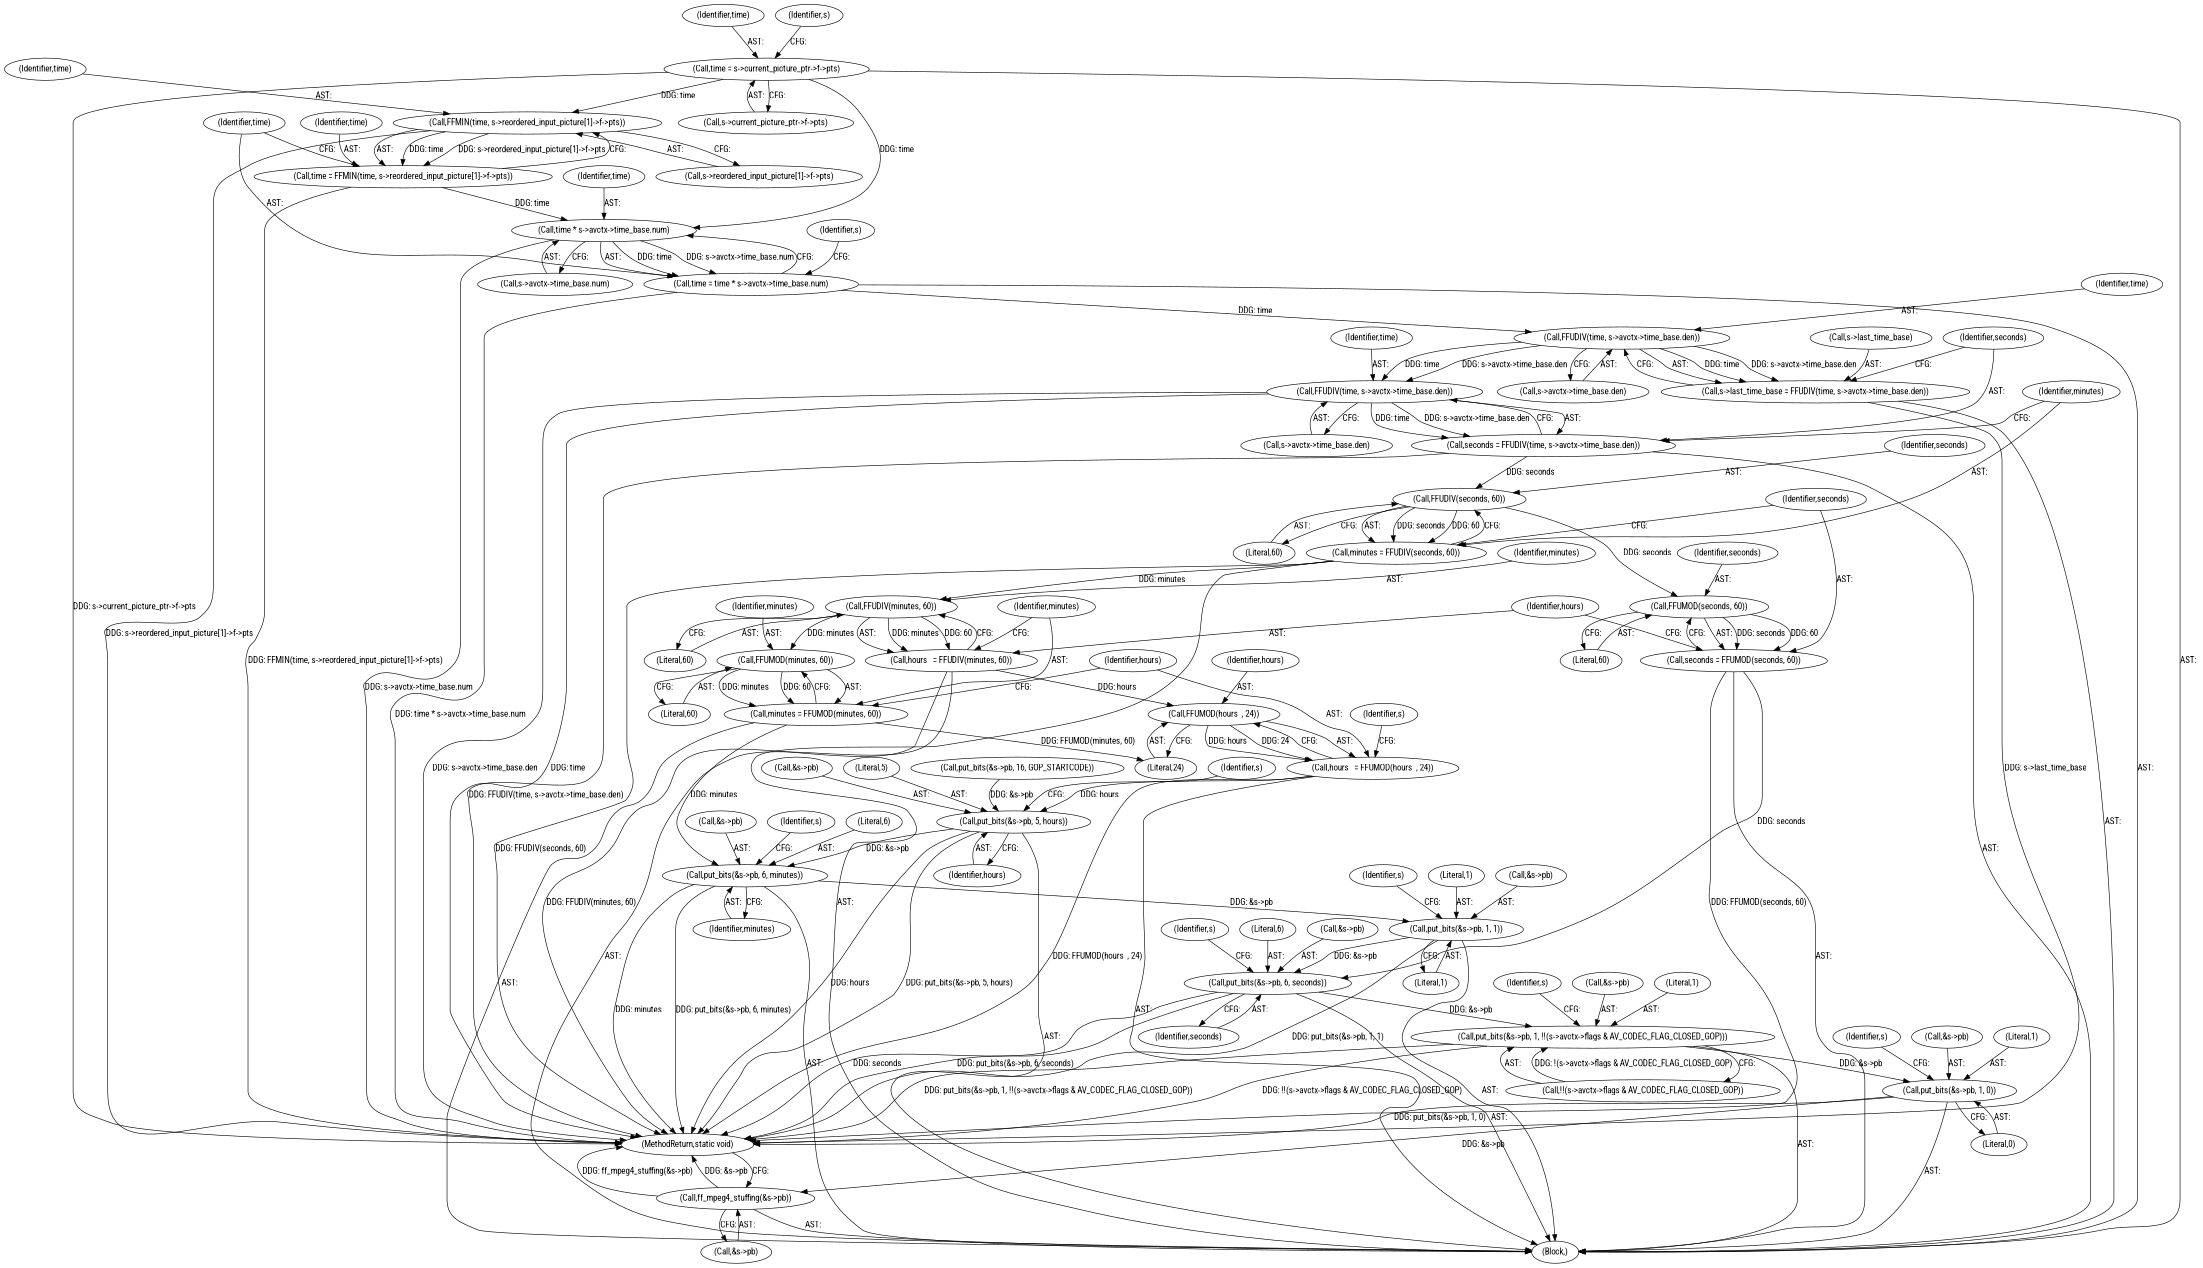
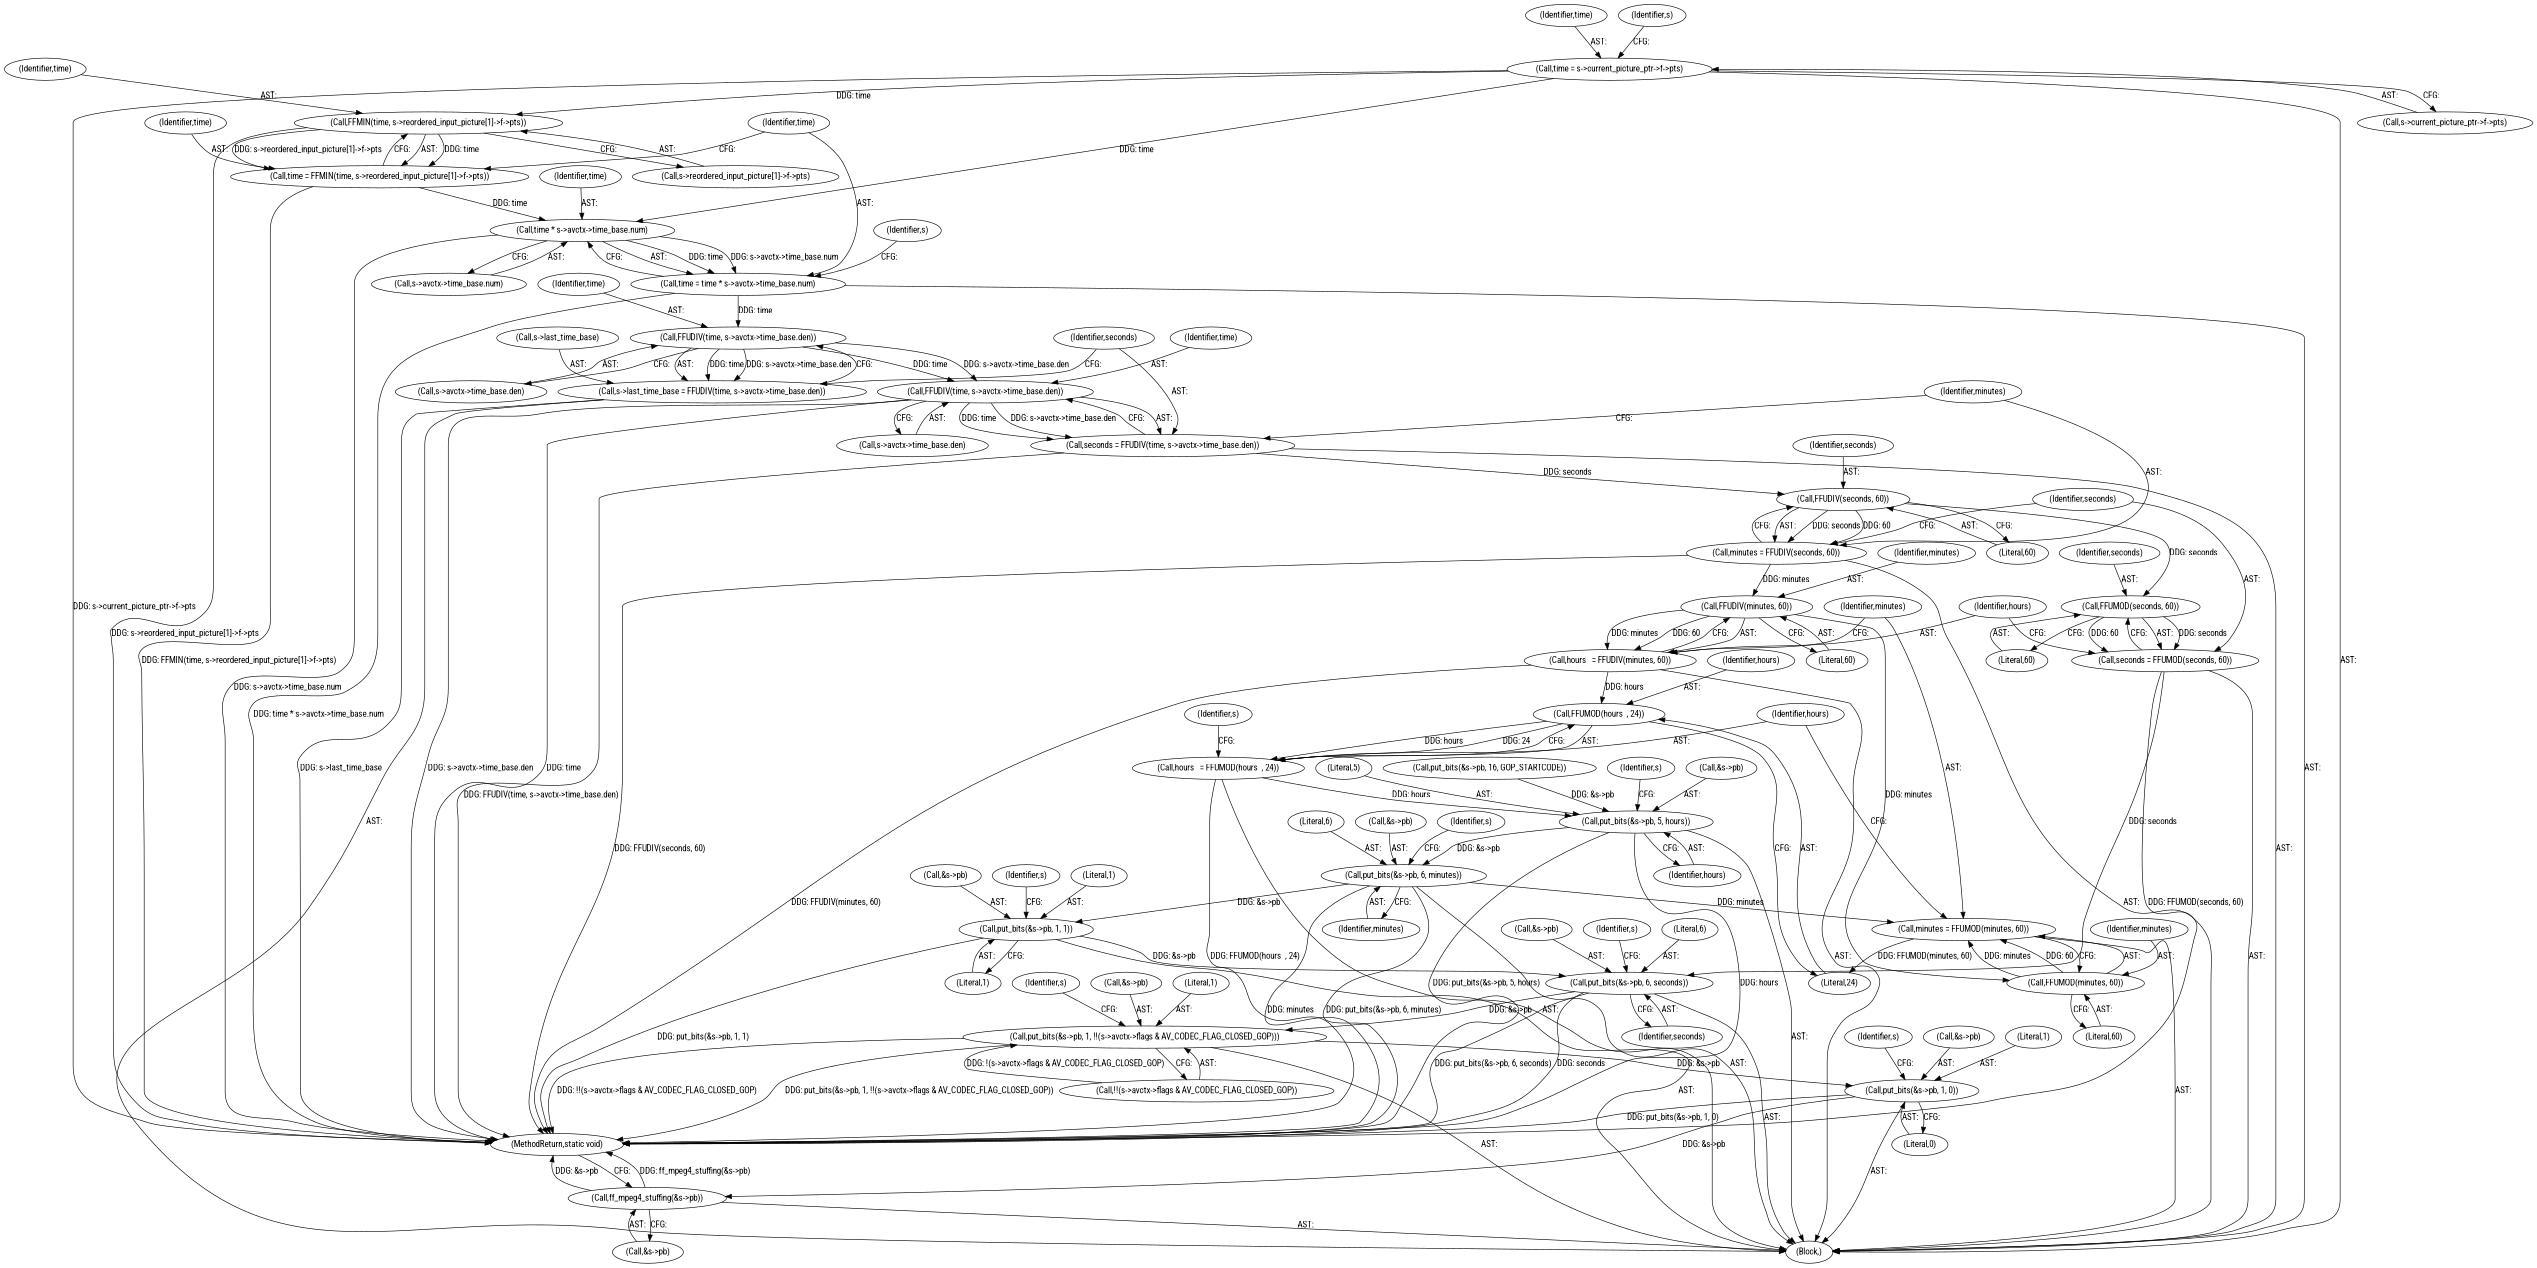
(685, 802) -> (1679, 902)
